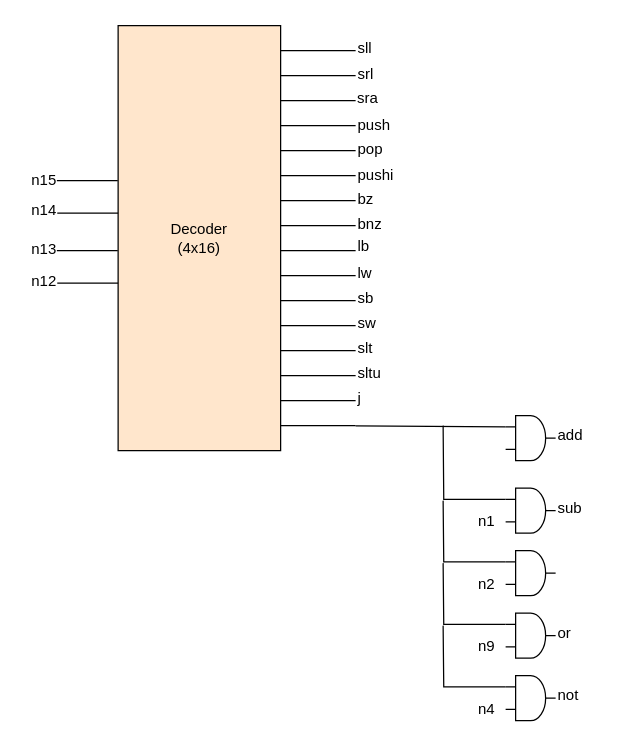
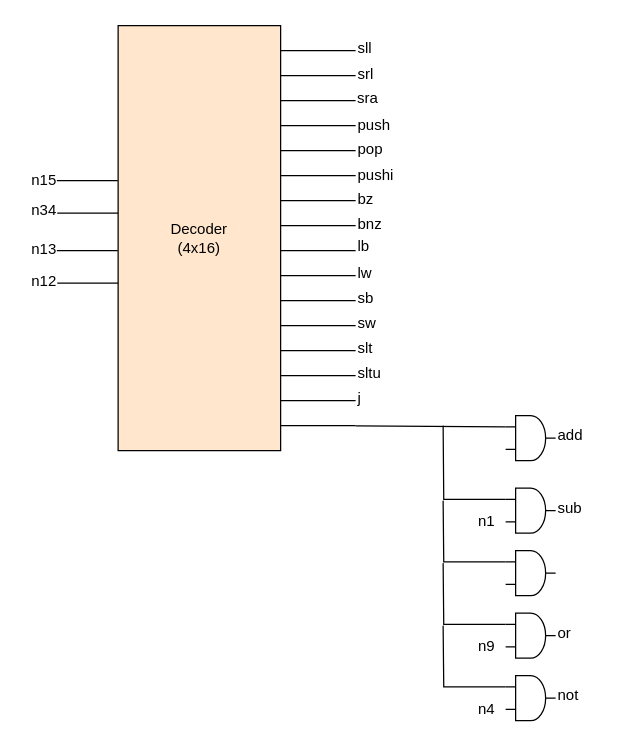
(44, 211) -> (44, 211)
(487, 584) -> none
